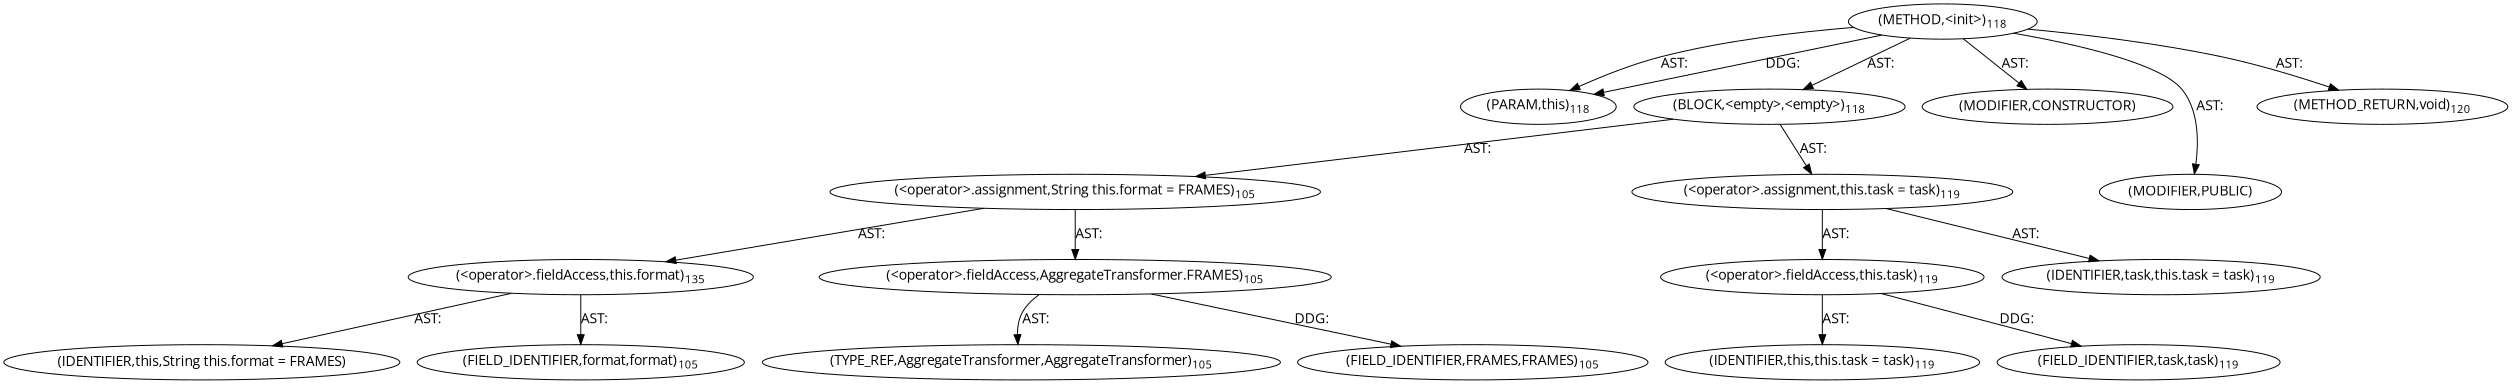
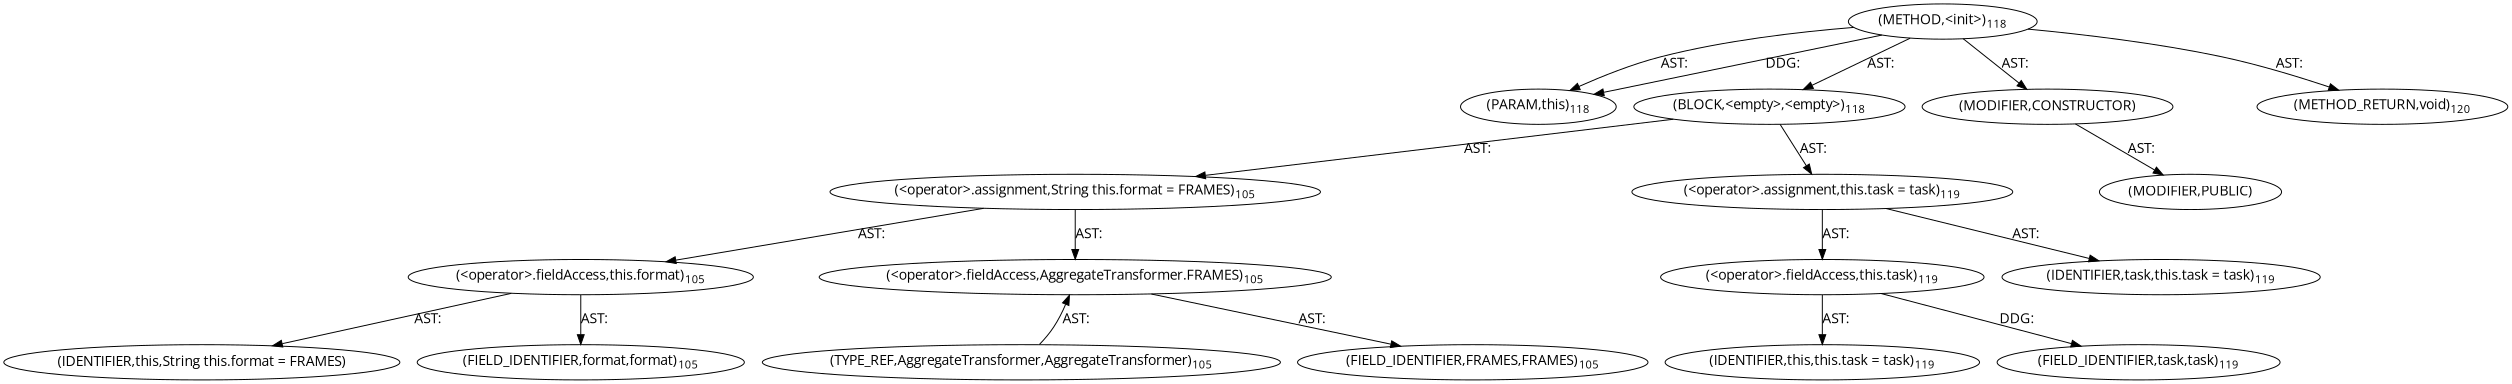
(2138, 64) -> (2115, 147)
(695, 276) -> (695, 276)
(1023, 312) -> (1055, 326)
(1314, 320) -> (1314, 320)
